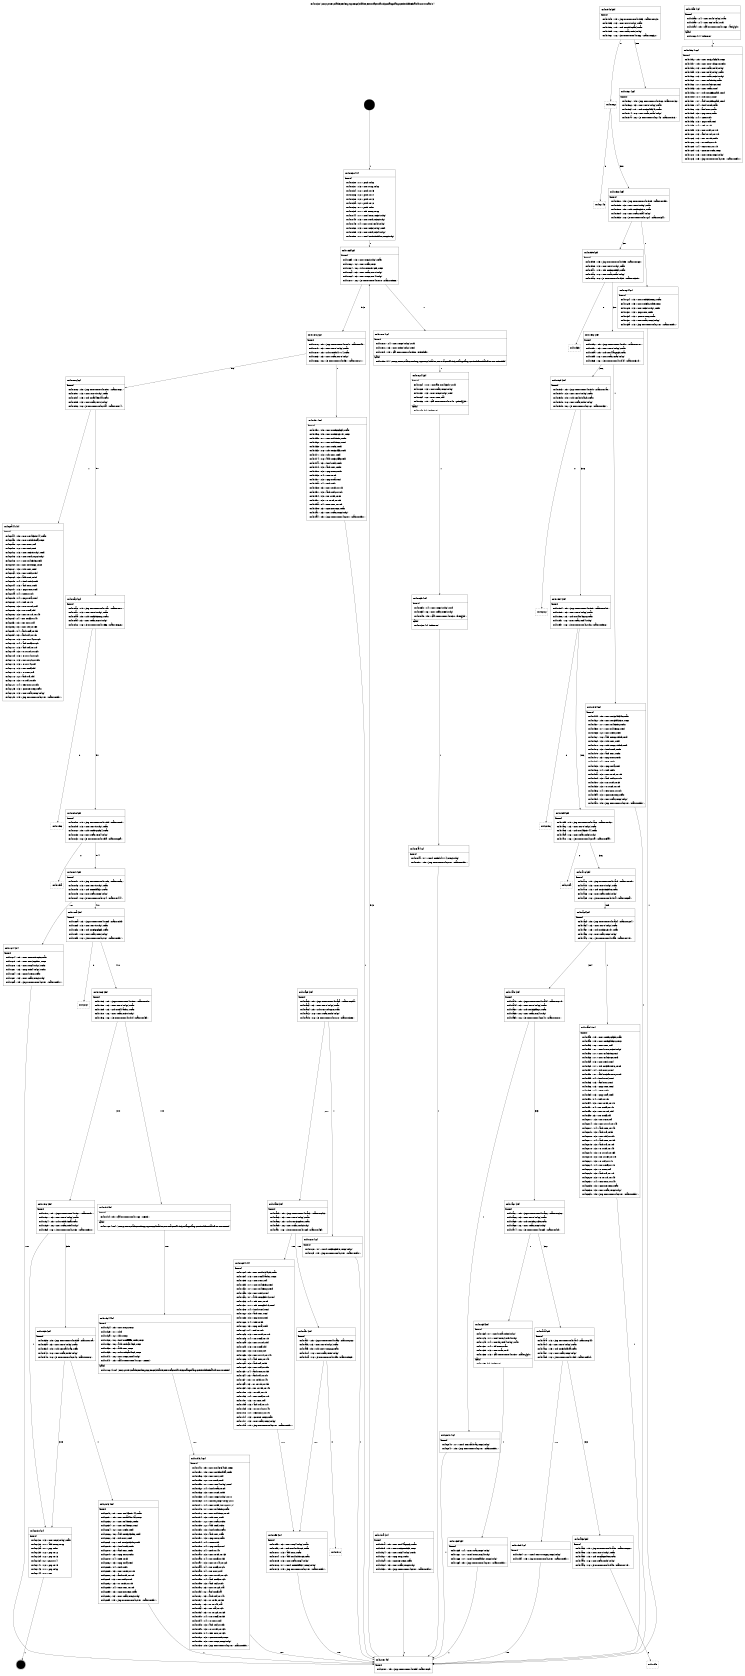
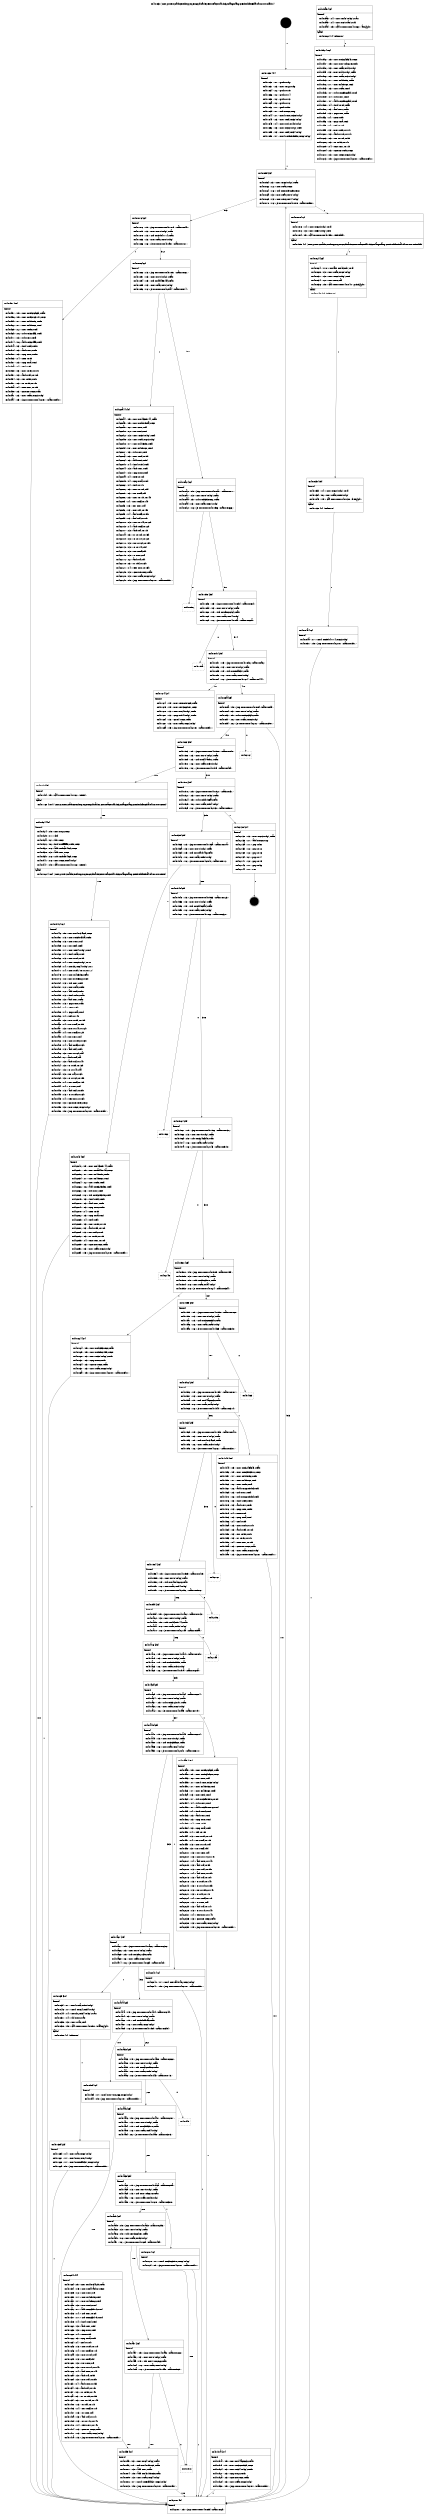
(615, 149) -> (203, 1204)
(605, 154) -> (182, 1211)
(614, 308) -> (210, 1356)
(643, 1005) -> (275, 2016)
(288, 1246) -> (189, 2333)
(586, 1442) -> (147, 2043)
(58, 1443) -> (200, 874)
(25, 1493) -> (280, 1633)
none -> (146, 2122)
